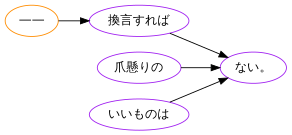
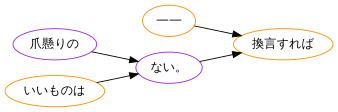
(139, 21) -> (283, 44)
(195, 44) -> (216, 58)
(139, 115) -> (55, 91)
